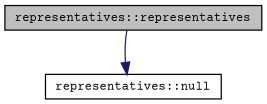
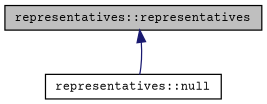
(125, 46) -> (142, 59)
